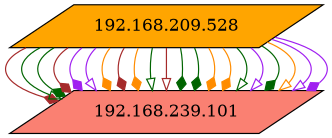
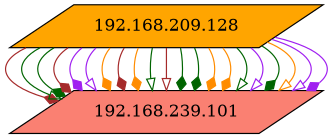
(166, 26) -> (166, 26)
